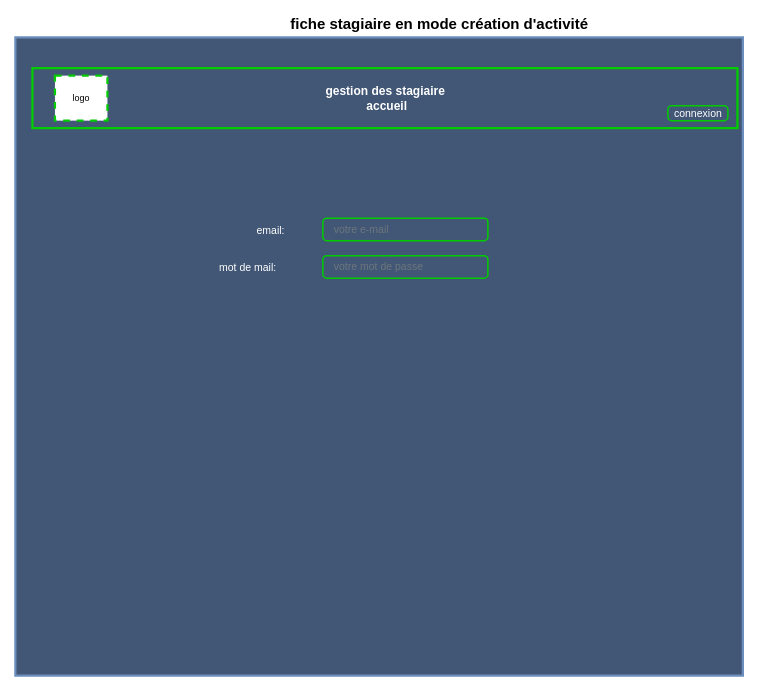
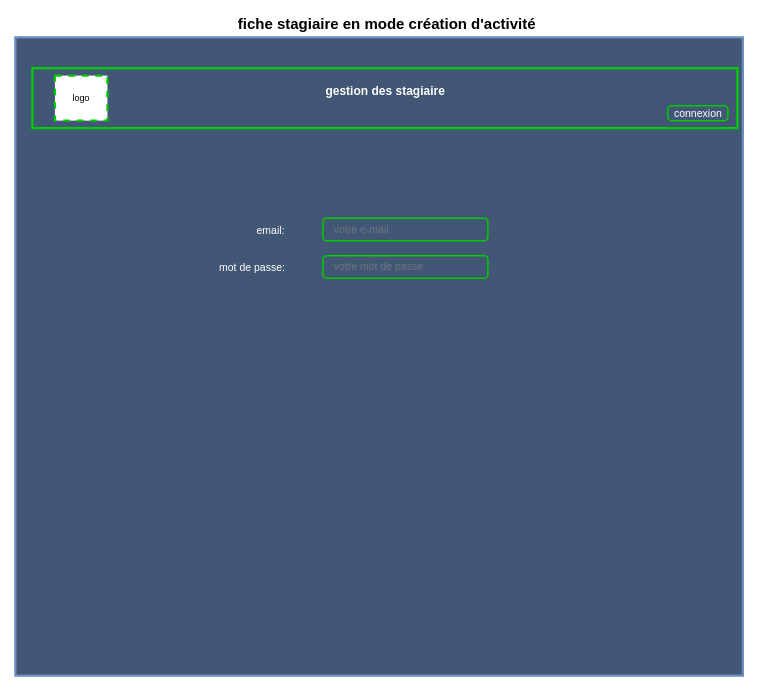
(439, 23) -> (387, 23)
(387, 105) -> none
(247, 267) -> (253, 267)
